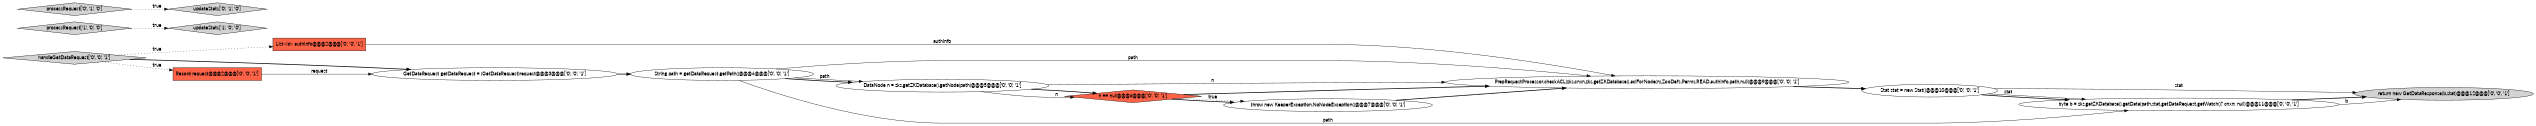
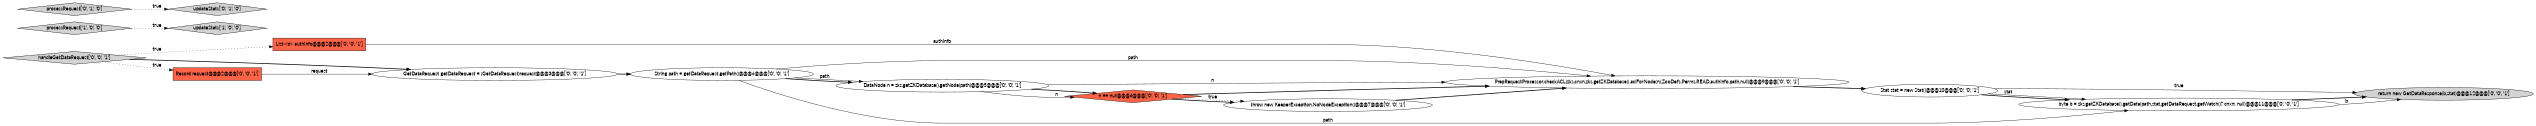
(2179, 86) -> (2179, 86)
